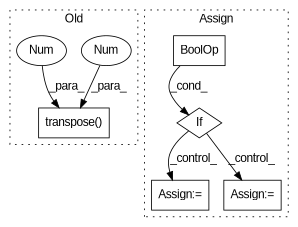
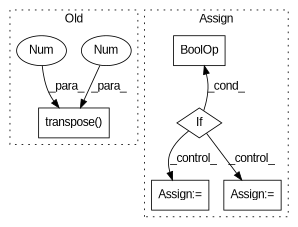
(169, 88) -> (208, 92)
